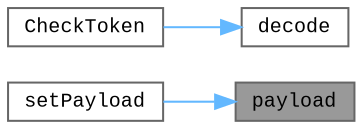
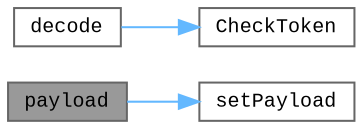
(192, 27) -> (150, 27)
(189, 102) -> (153, 102)
